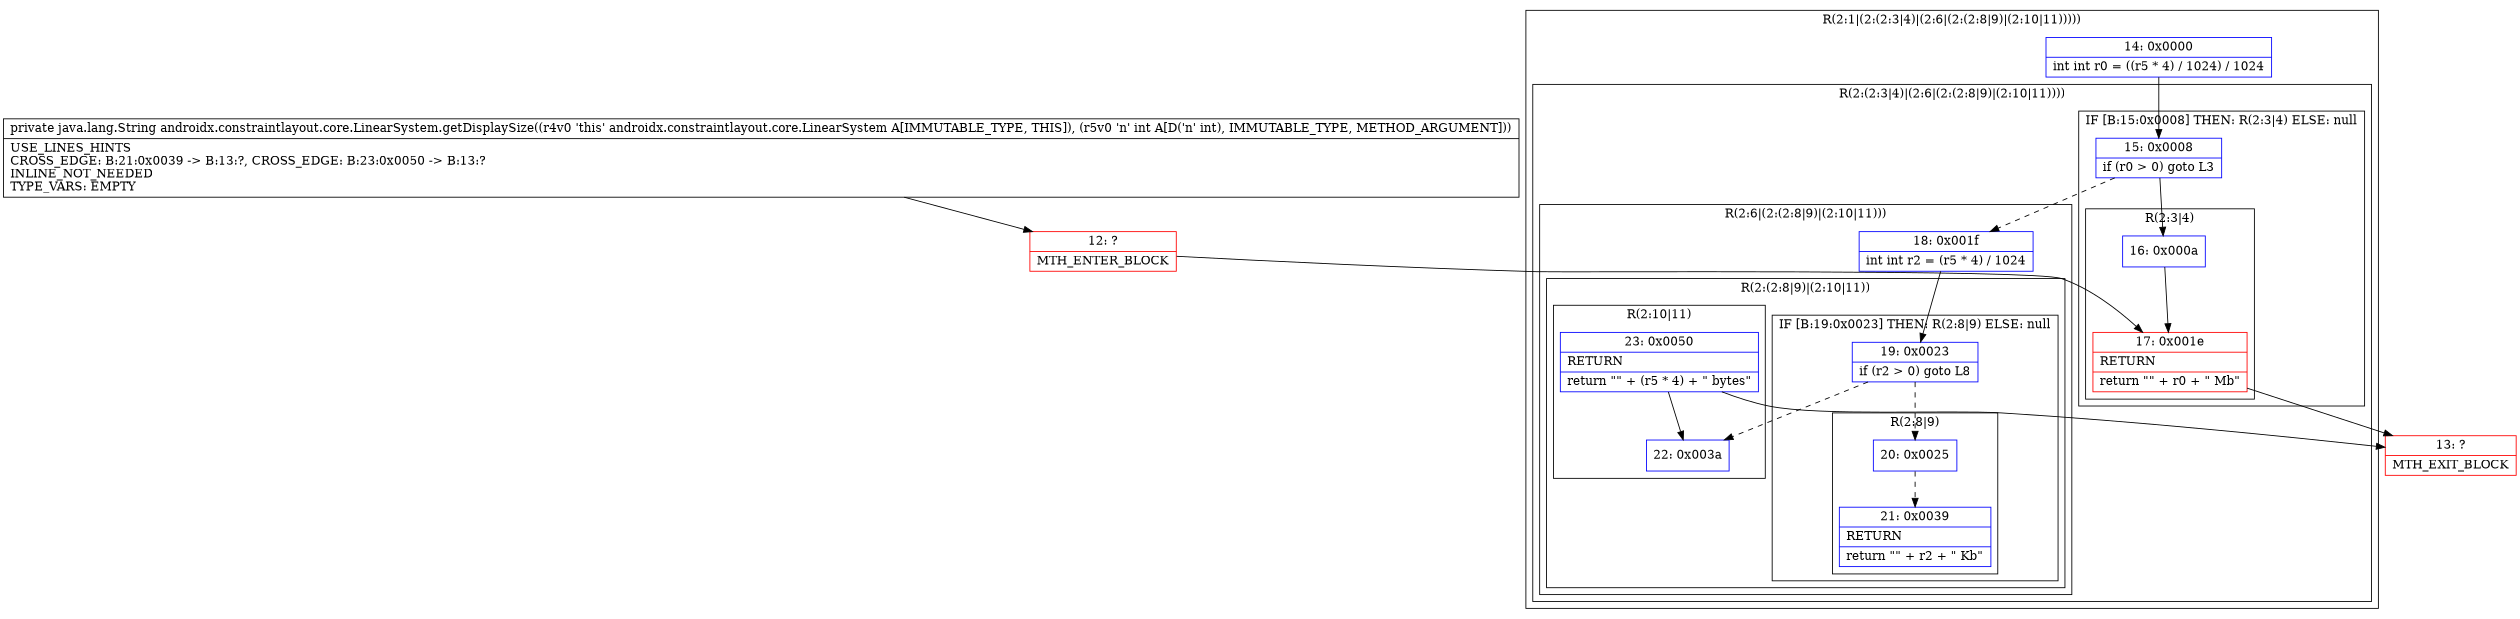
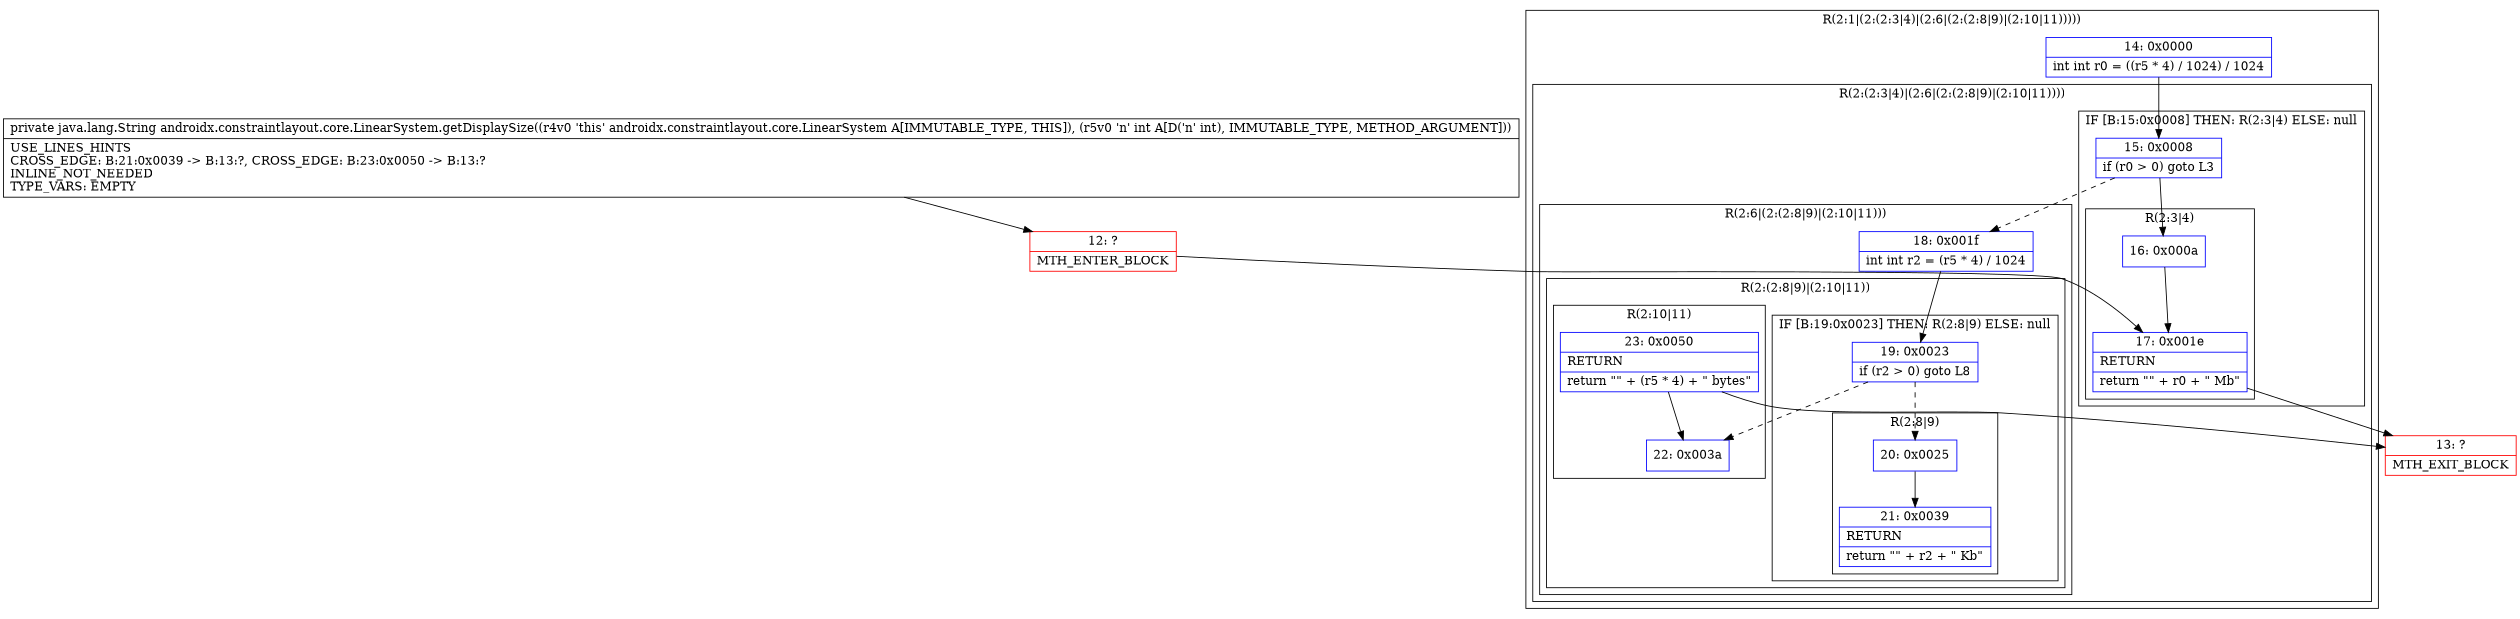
(2170, 362) -> (2170, 362)
(1915, 485) -> (1915, 485)
